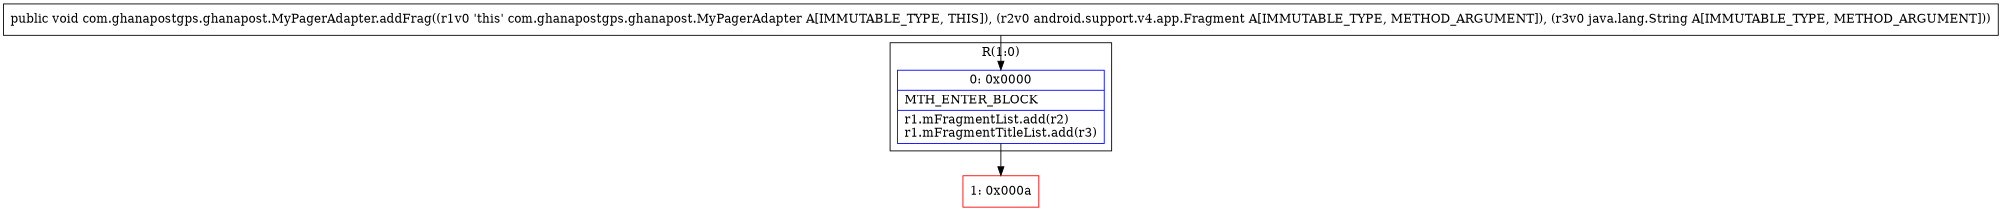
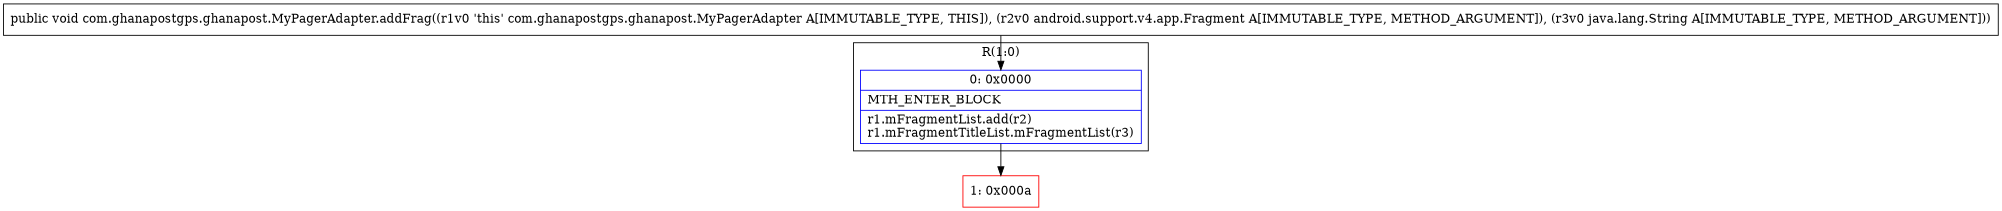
(1001, 133) -> (1001, 133)
